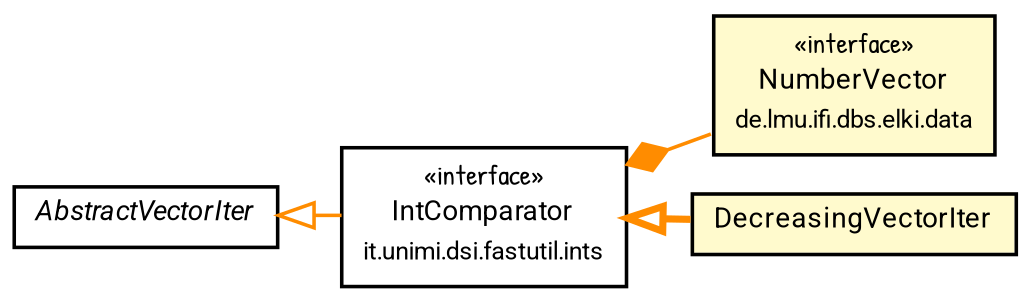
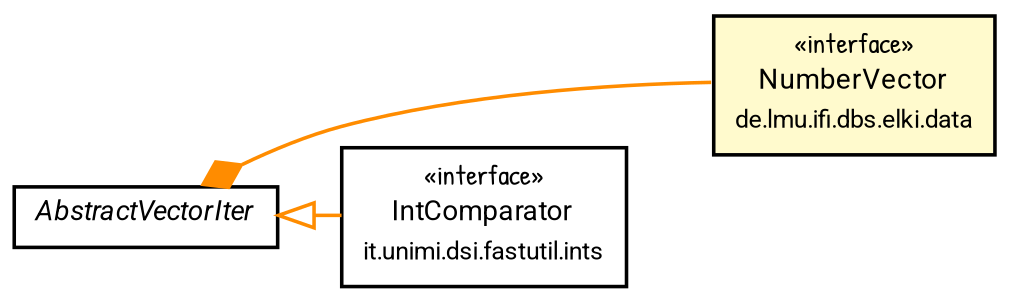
(689, 142) -> (472, 101)
(853, 222) -> none
